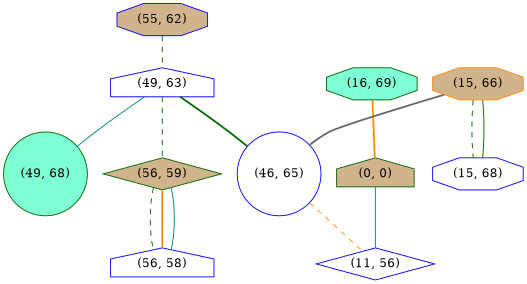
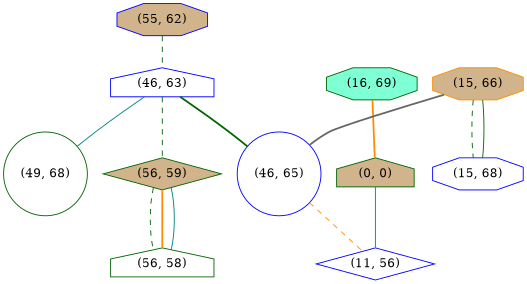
(162, 84) -> (162, 84)
(45, 174) -> (45, 174)
(162, 264) -> (162, 264)
